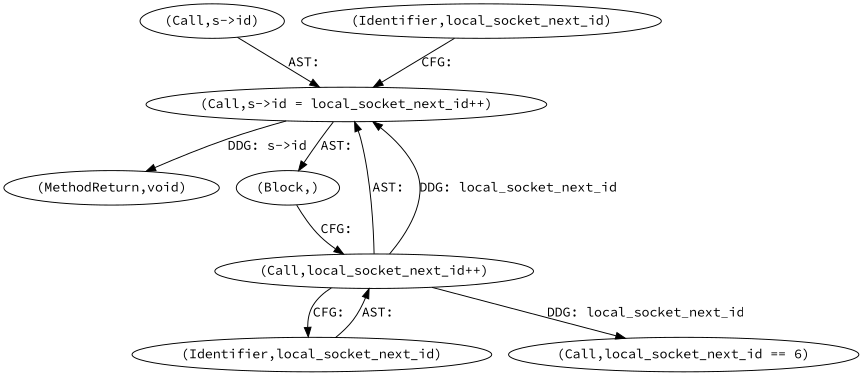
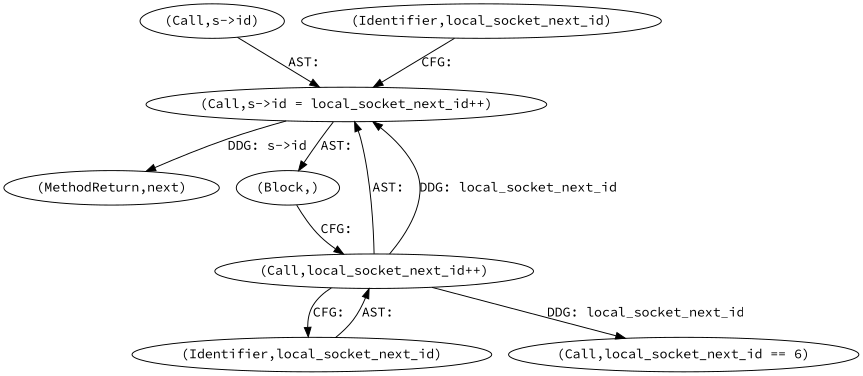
(112, 188) -> (112, 188)
